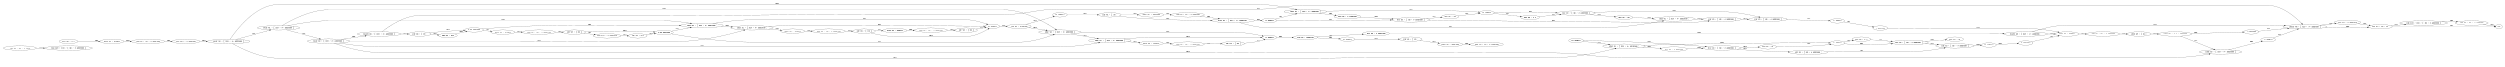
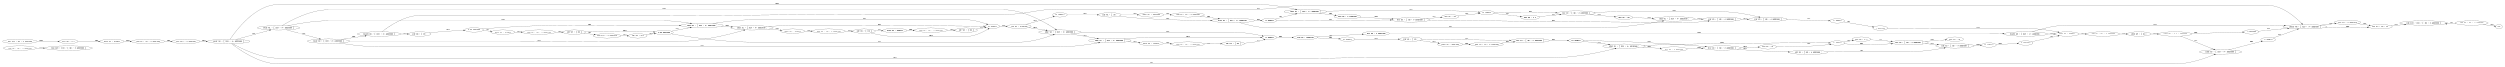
(2449, 21) -> (2451, 24)
(2443, 27) -> none
(448, 35) -> none
none -> (20, 41)
none -> (1530, 41)
(20, 48) -> (20, 48)
(1271, 53) -> (1221, 64)
